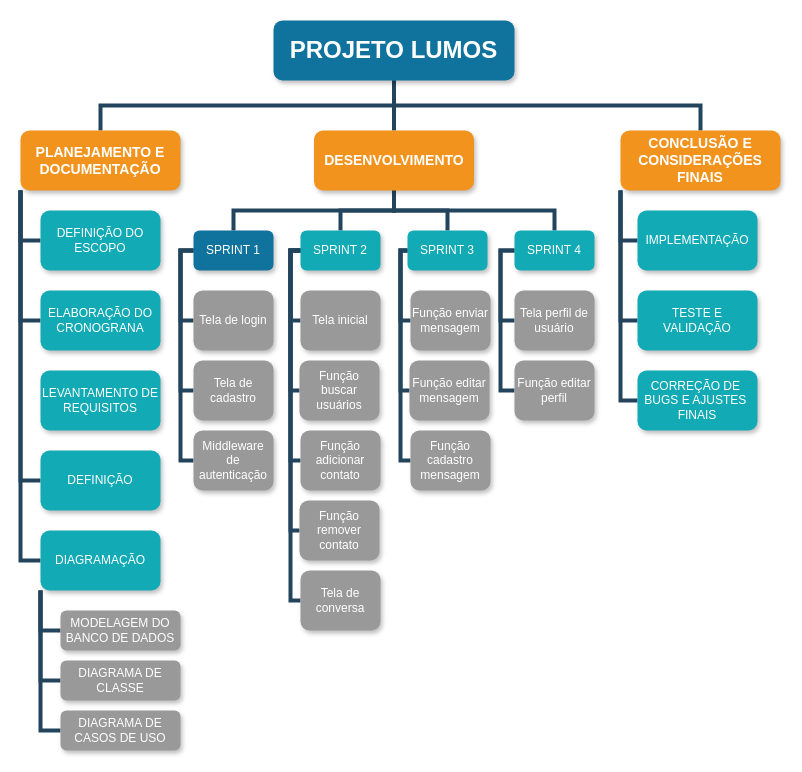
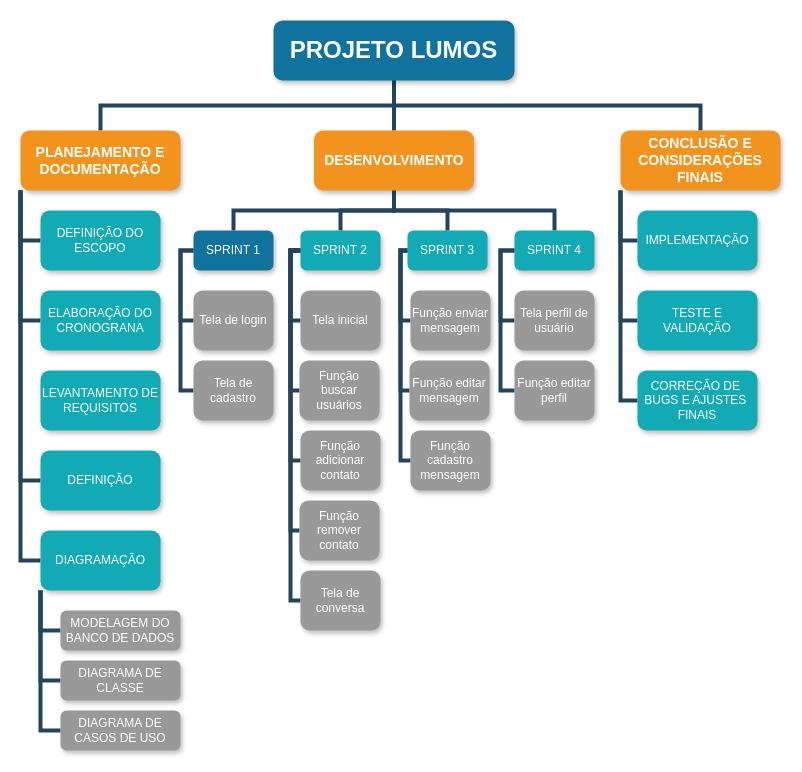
(181, 433) -> none
(234, 461) -> none
